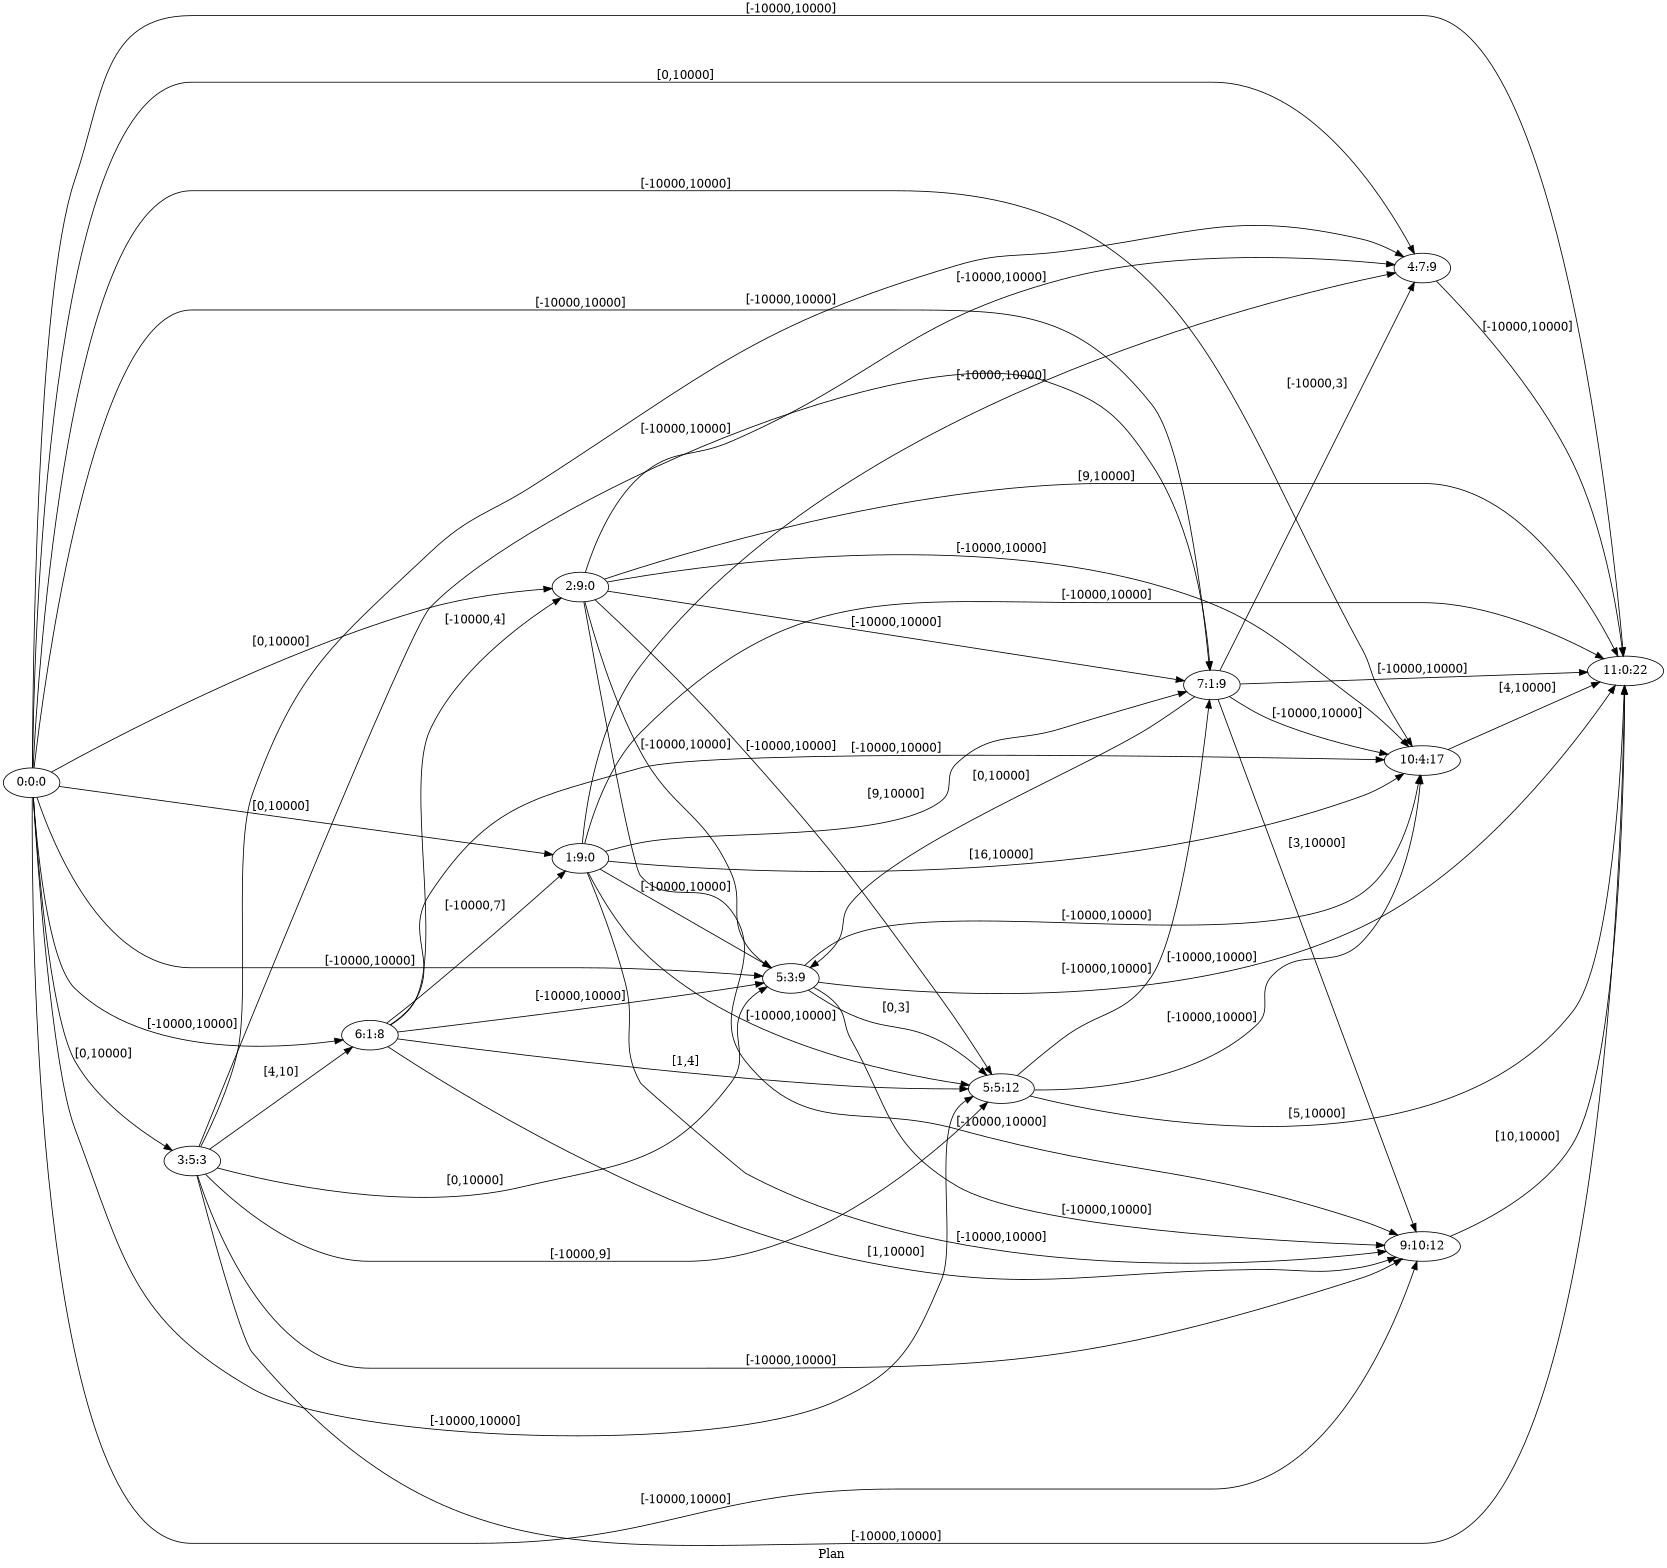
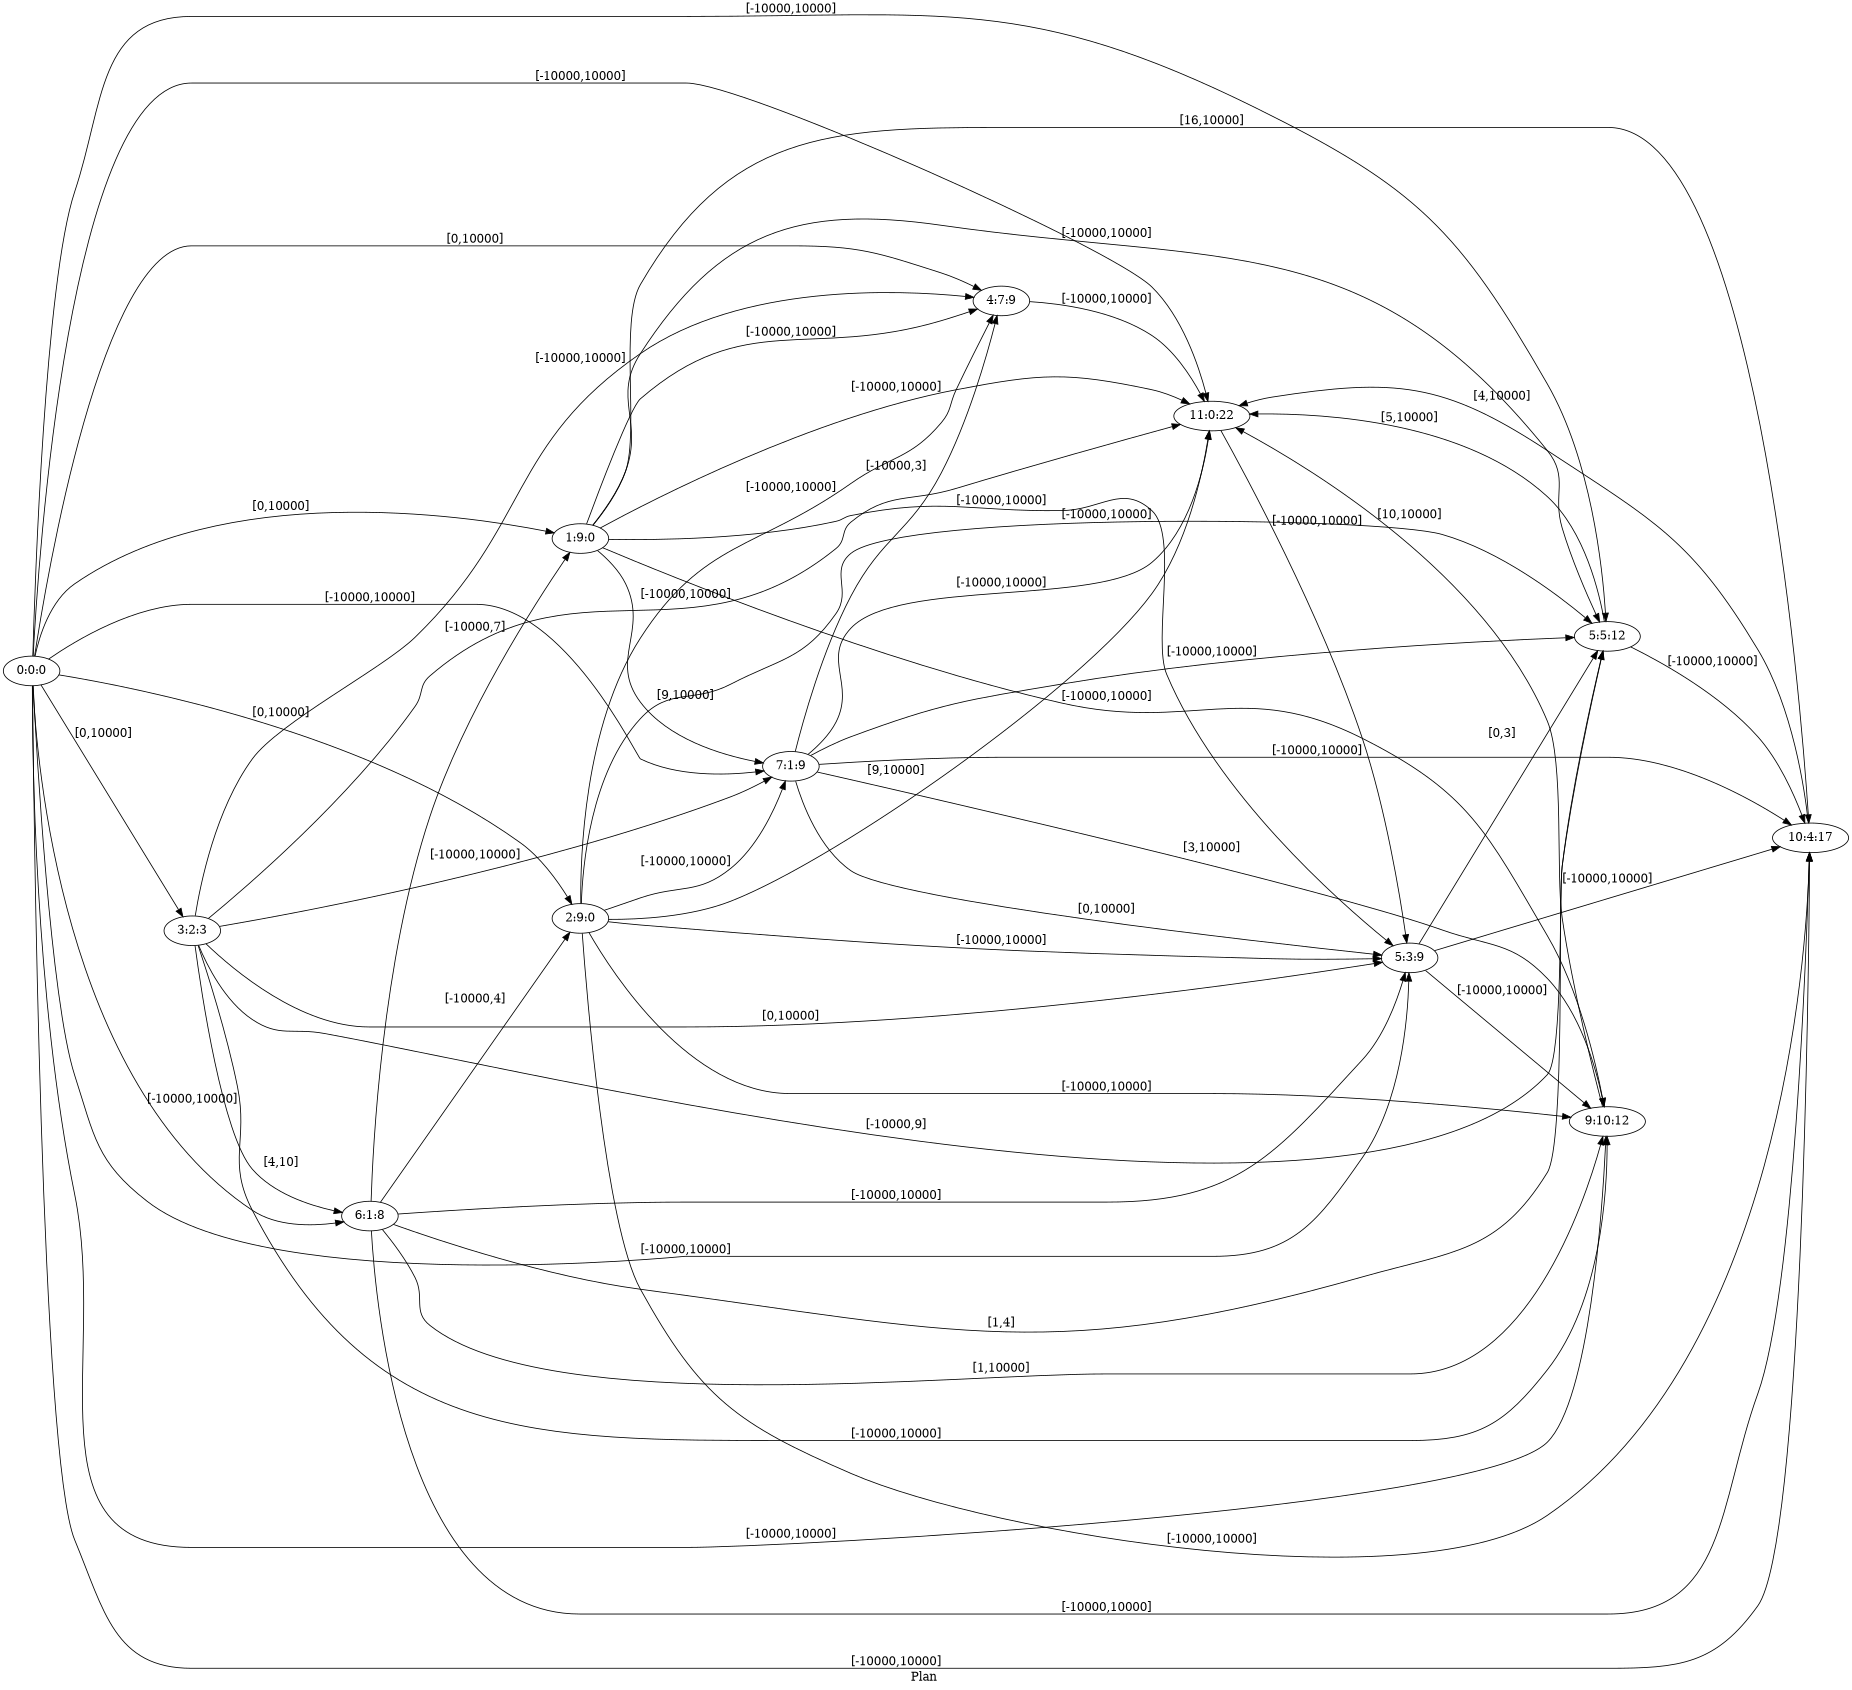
(1168, 937) -> (1183, 667)
(1264, 961) -> (1338, 674)
(192, 1161) -> (192, 931)
